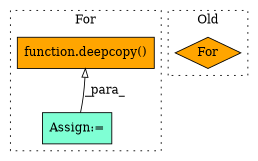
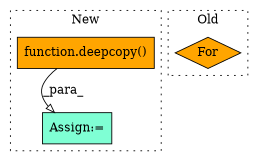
(86, 20) -> (86, 20)
(83, 95) -> (43, 86)
